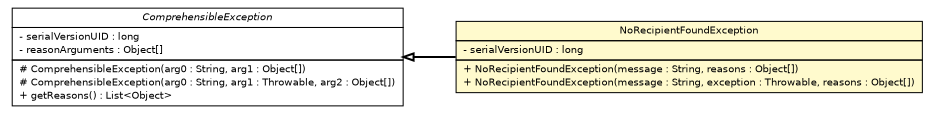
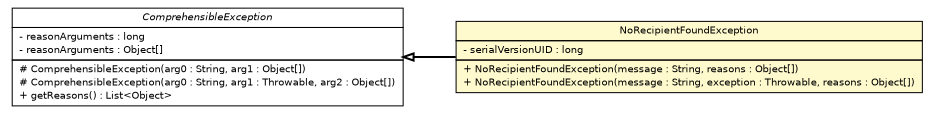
(79, 37) -> (82, 37)
